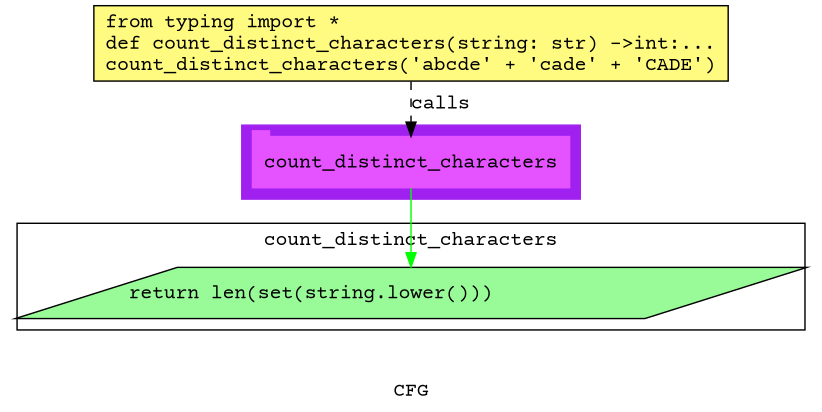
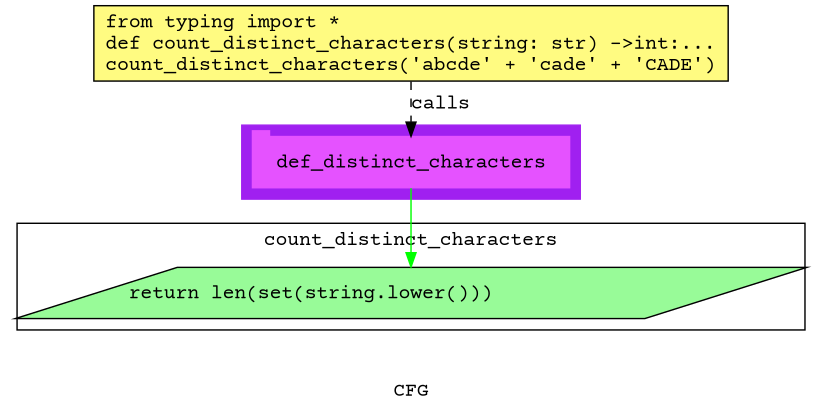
(411, 162) -> (411, 162)
